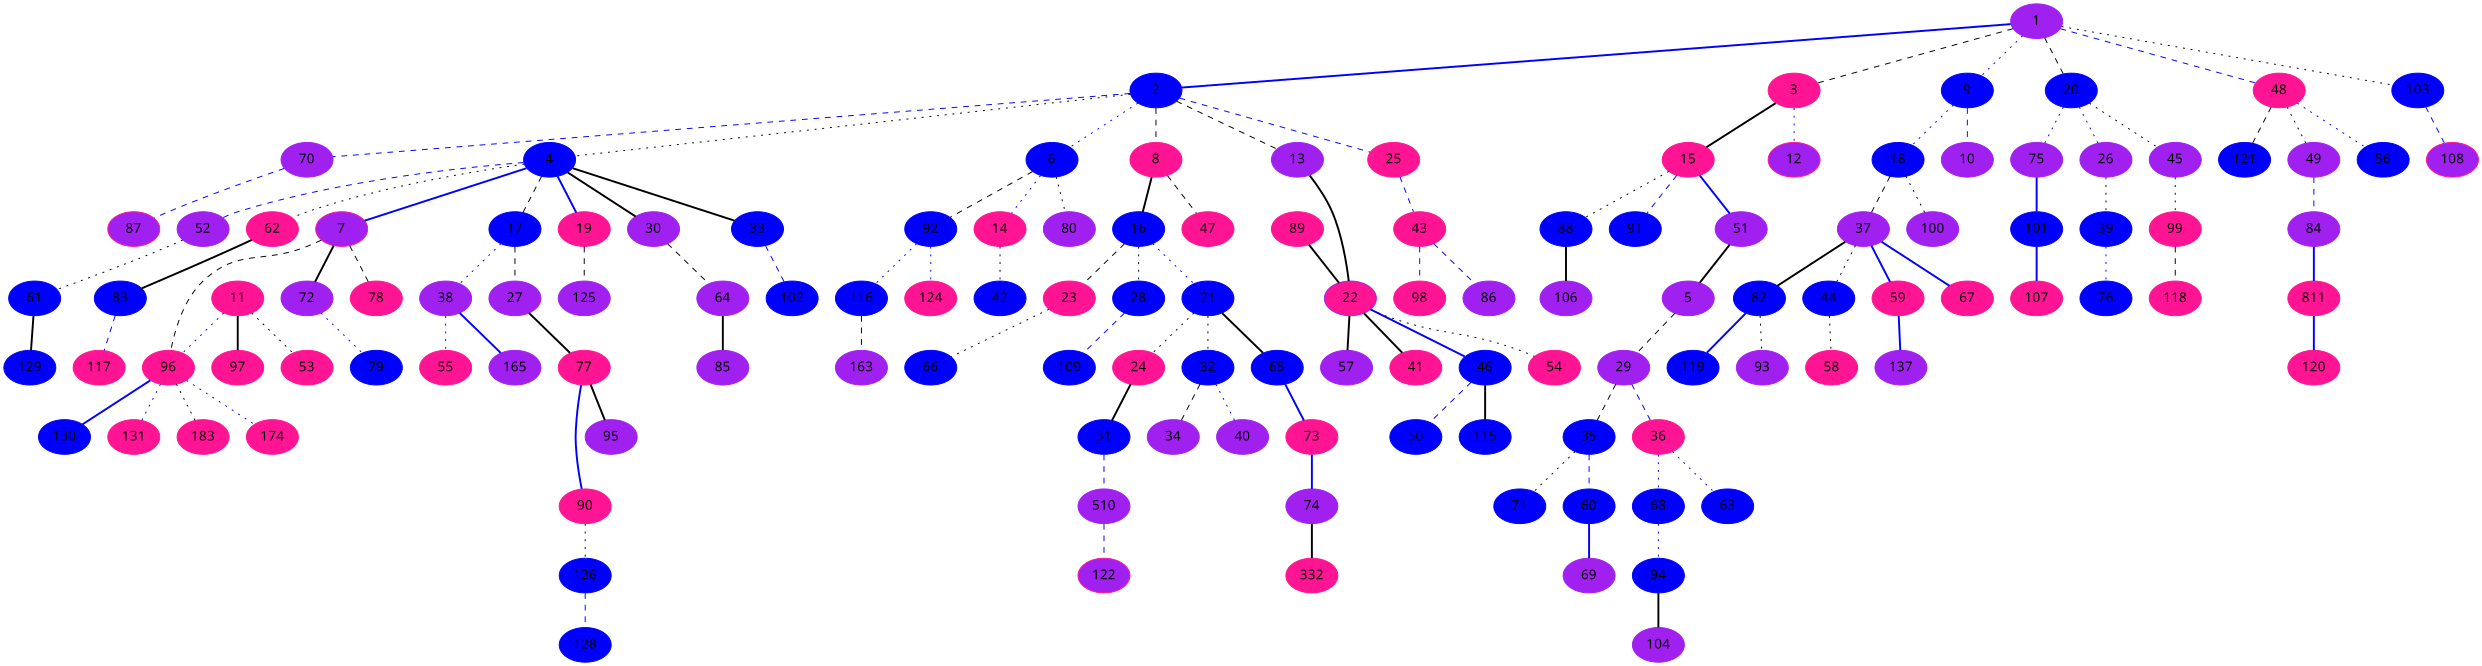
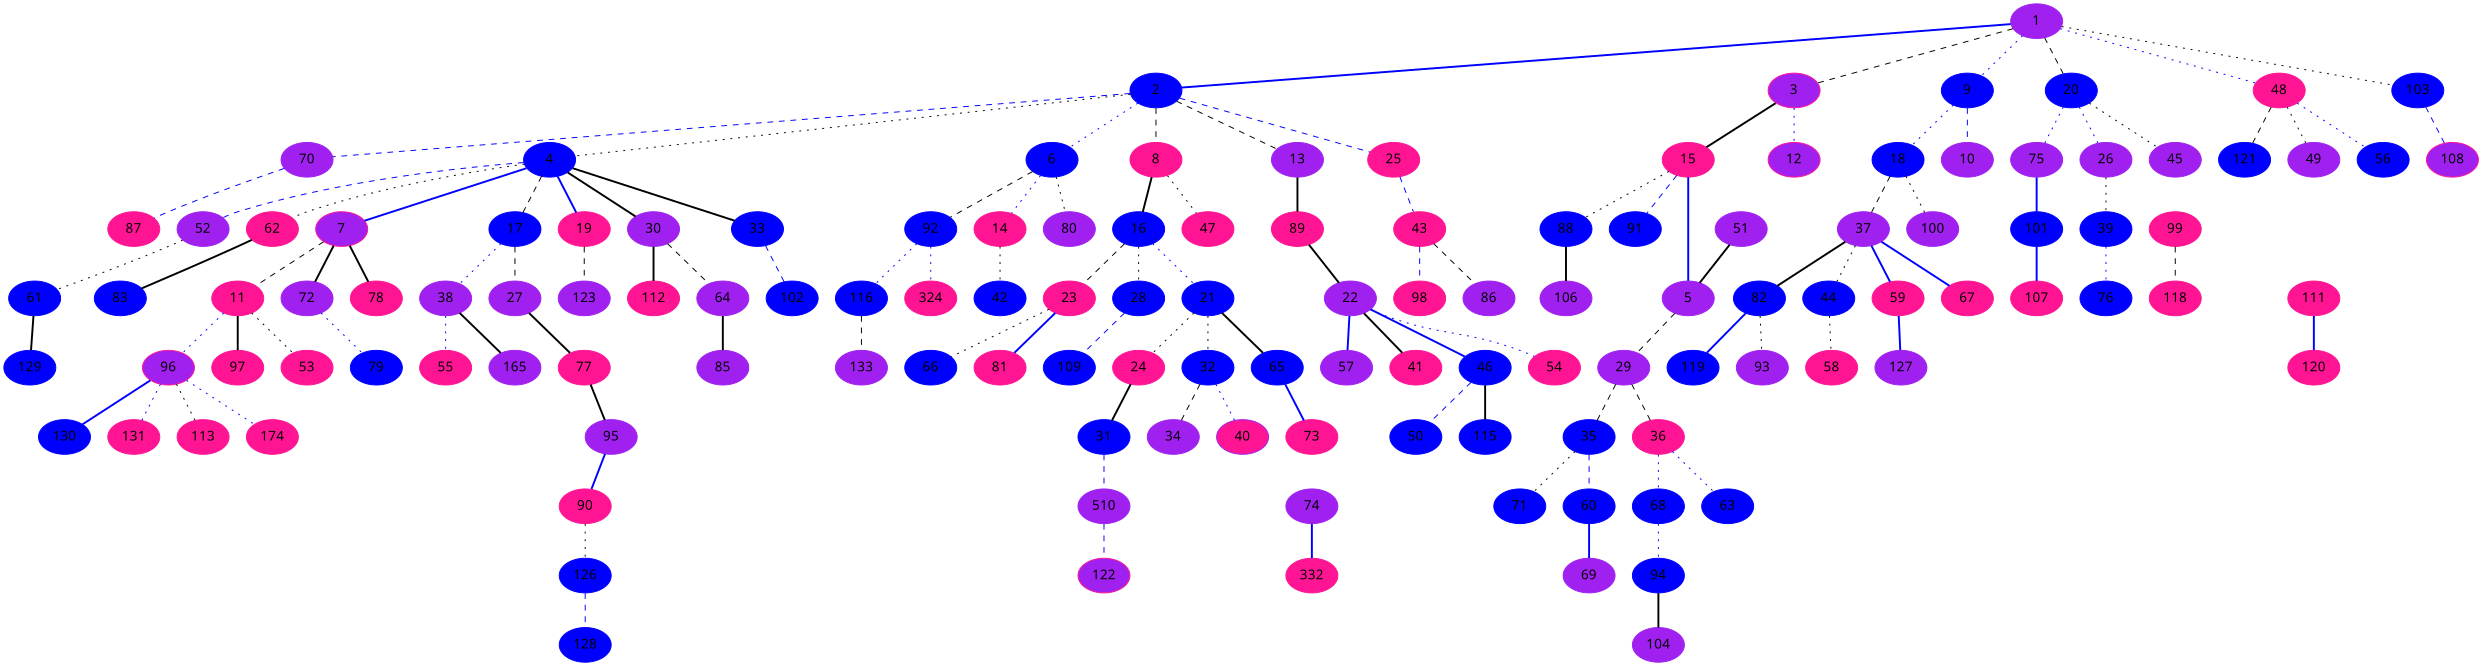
(2158, 56) -> (2158, 56)
(1794, 90) -> (1794, 90)
(1182, 194) -> (1182, 194)
(1715, 194) -> (1688, 229)
(2175, 195) -> none
(1337, 225) -> (1297, 195)
(134, 229) -> (134, 229)
(2314, 229) -> none
(359, 264) -> (359, 264)
(1454, 264) -> (1454, 264)
(223, 267) -> (290, 264)
(584, 298) -> (584, 298)
none -> (654, 298)
(931, 298) -> (931, 298)
(1350, 298) -> (1350, 298)
(2314, 298) -> (2314, 298)
(480, 333) -> (480, 333)
(1348, 333) -> (1348, 333)
(1452, 333) -> (1452, 333)
(99, 368) -> none
(168, 368) -> (168, 368)
(861, 368) -> (861, 368)
none -> (1000, 368)
(1901, 368) -> (1901, 368)
(1641, 402) -> (1641, 402)
(203, 437) -> (203, 437)
(576, 437) -> (598, 471)
(1243, 437) -> (1243, 437)
(1312, 472) -> none
(1312, 541) -> (1312, 541)
